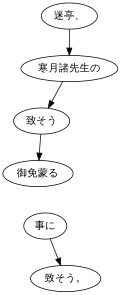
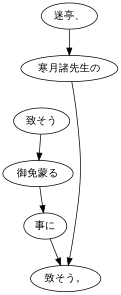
(57, 92) -> (80, 170)
none -> (41, 196)
